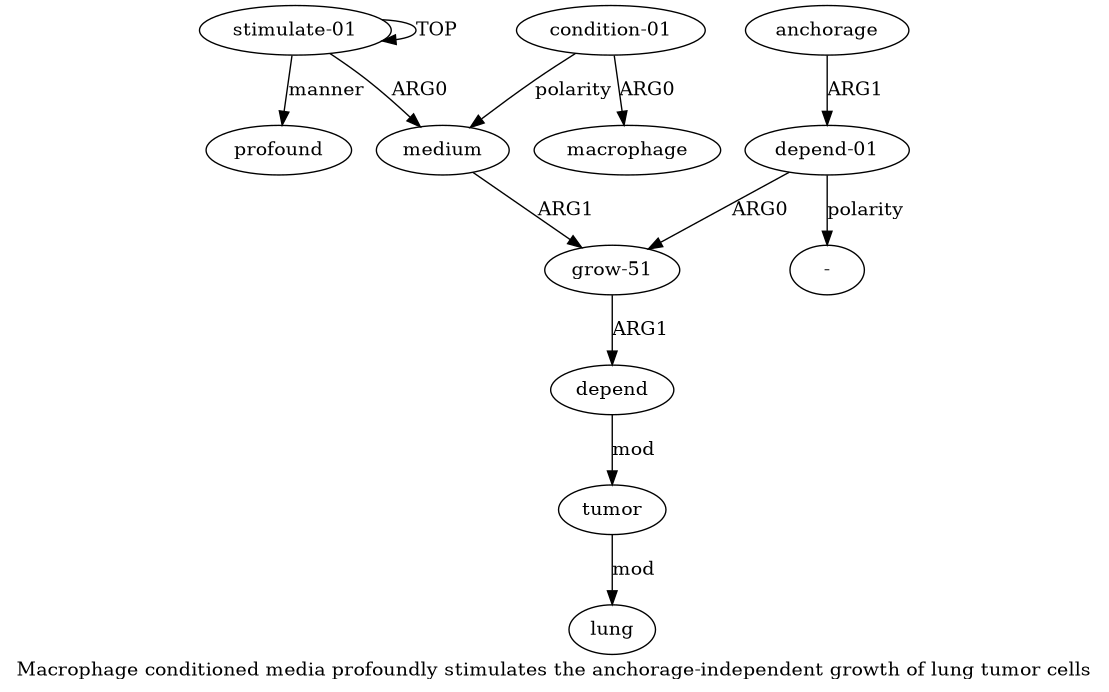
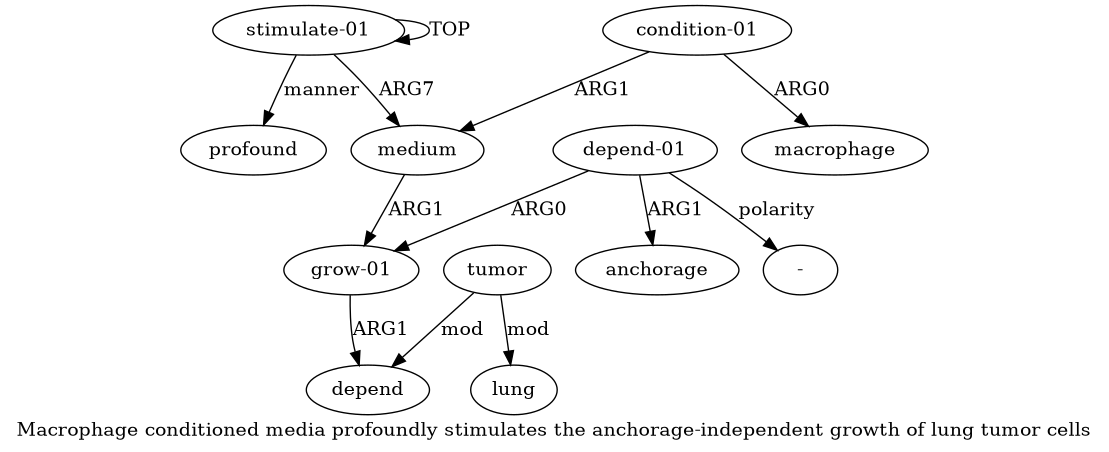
(827, 83) -> (645, 203)
(420, 90) -> (407, 90)
(574, 90) -> (603, 90)
(612, 270) -> (351, 270)
(612, 443) -> (438, 325)
